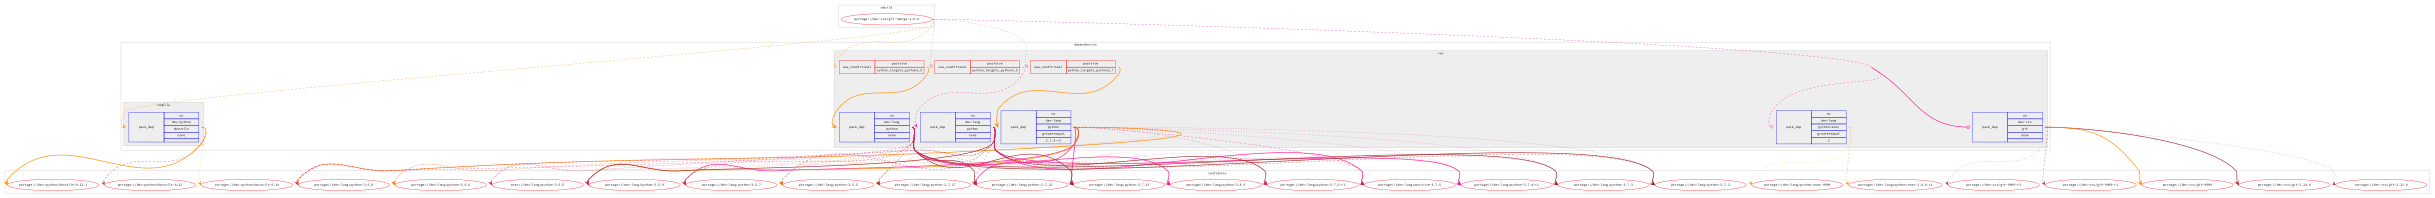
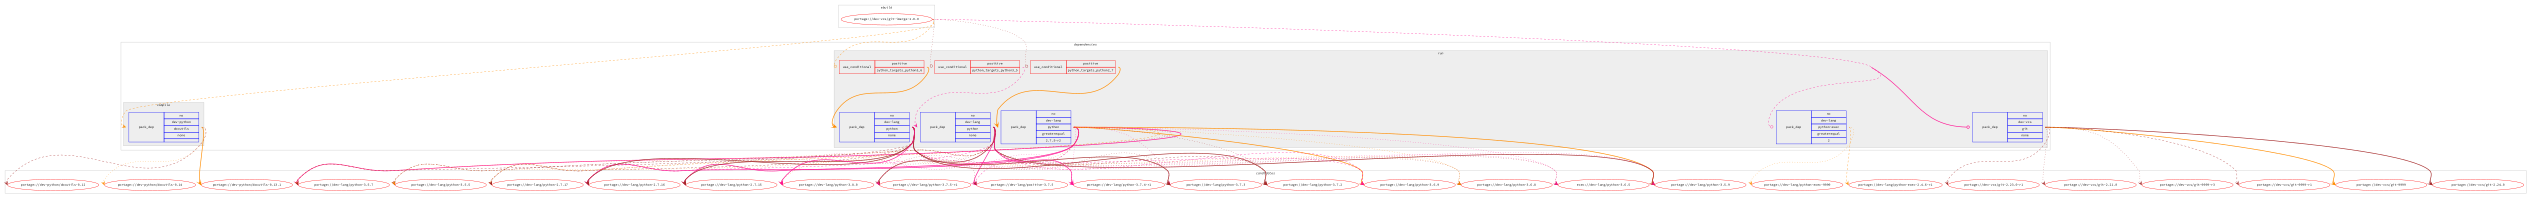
none -> (1994, 185)
